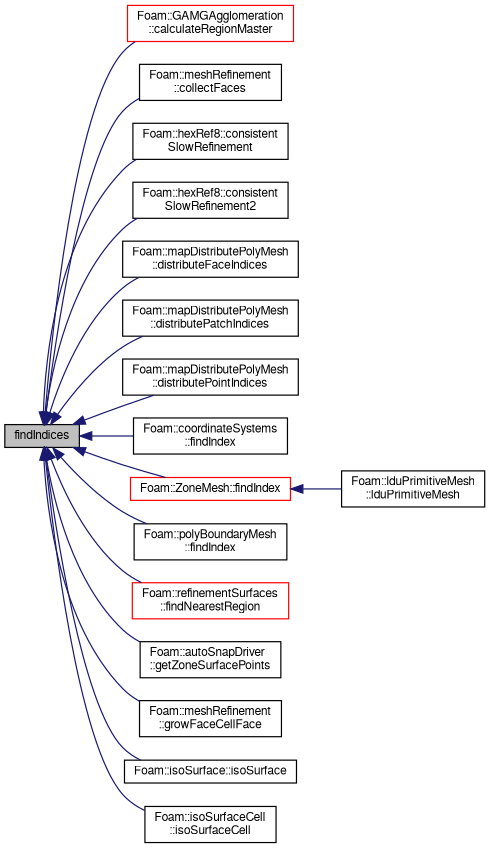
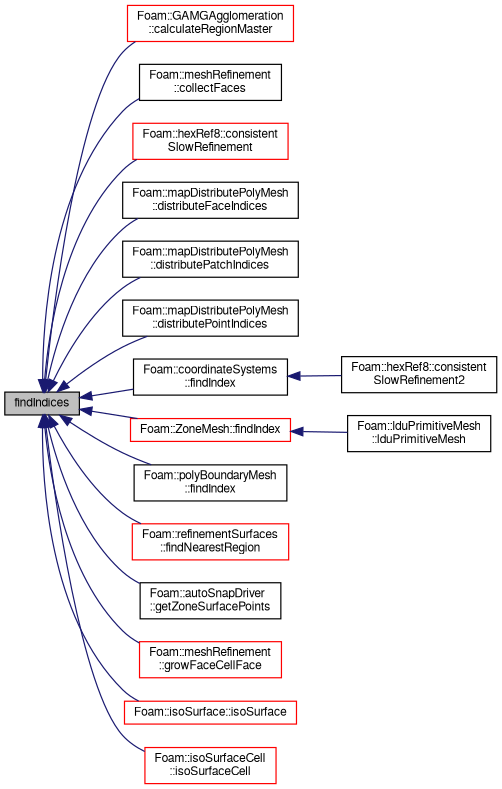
(210, 141) -> (210, 141)
(74, 306) -> (321, 376)
(210, 719) -> (210, 660)
(210, 772) -> (210, 713)
(210, 825) -> (210, 766)
